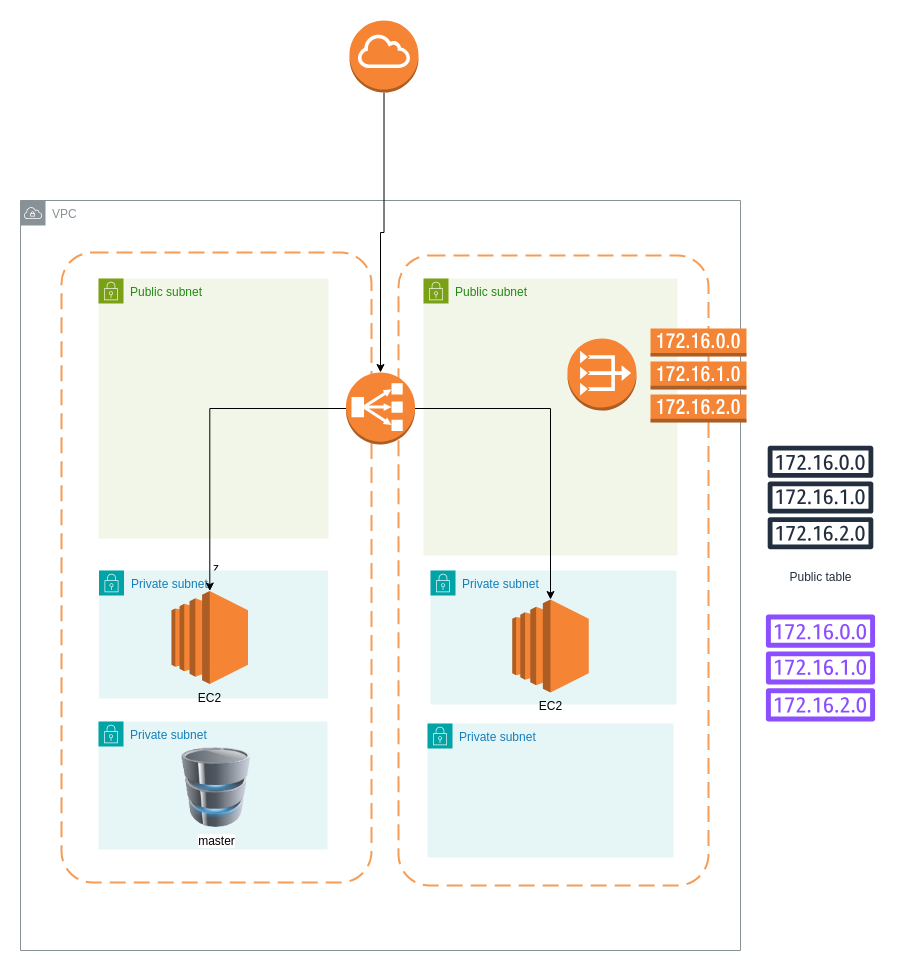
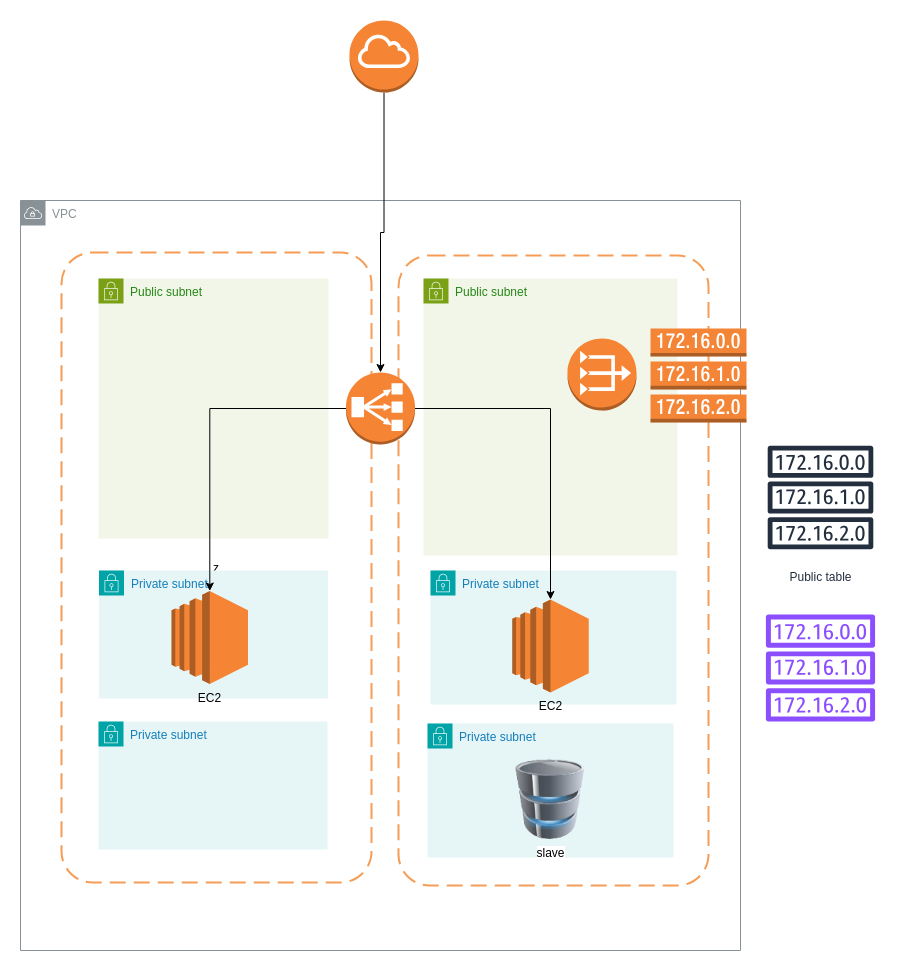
(217, 788) -> none
none -> (551, 800)
